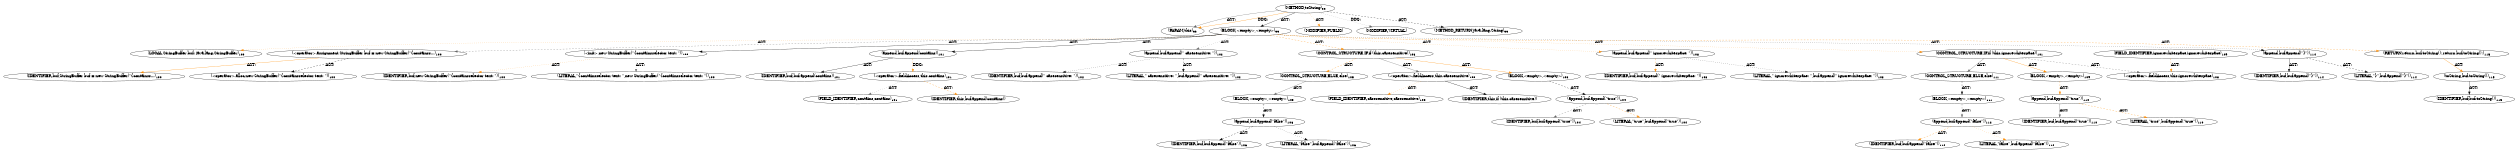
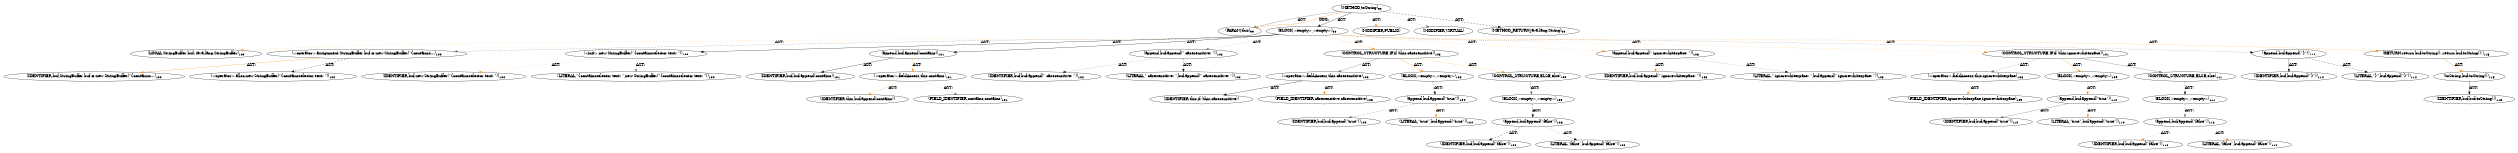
(1356, 20) -> (1412, 20)
(2171, 64) -> (1971, 87)
(918, 65) -> (918, 65)
